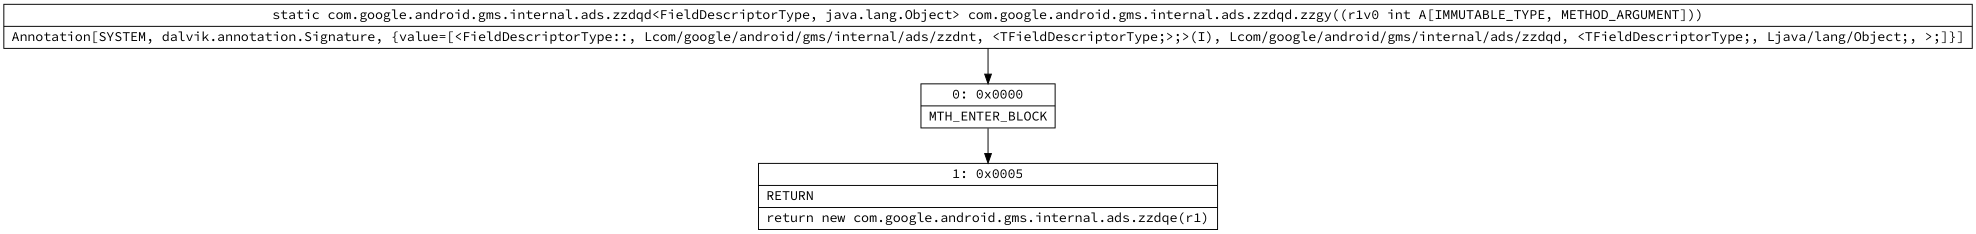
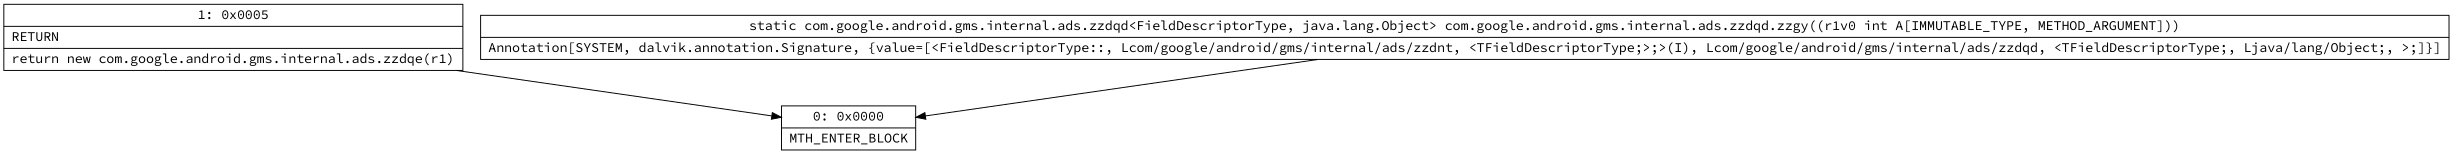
(988, 141) -> (614, 93)
